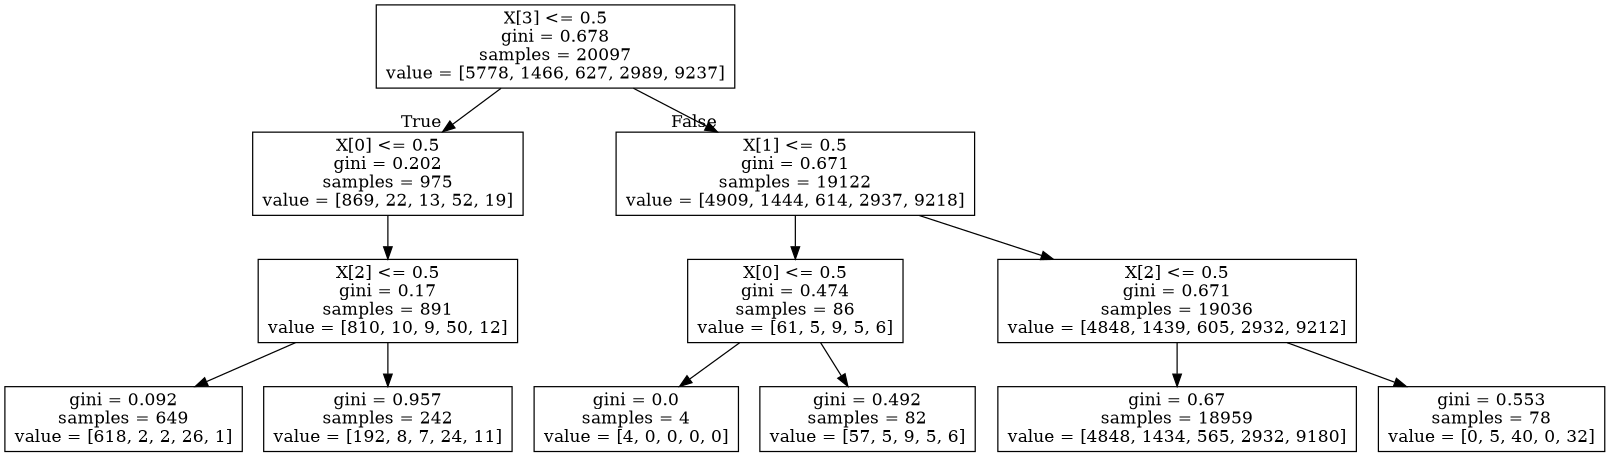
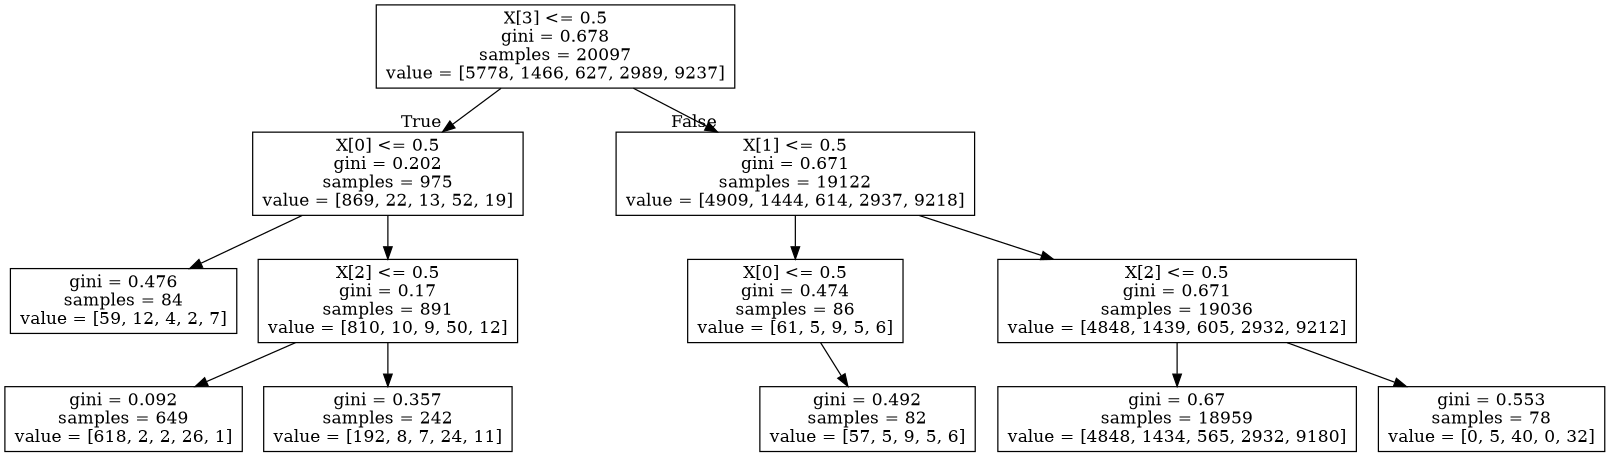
none -> (124, 301)
(388, 419) -> (388, 419)
(636, 419) -> none
